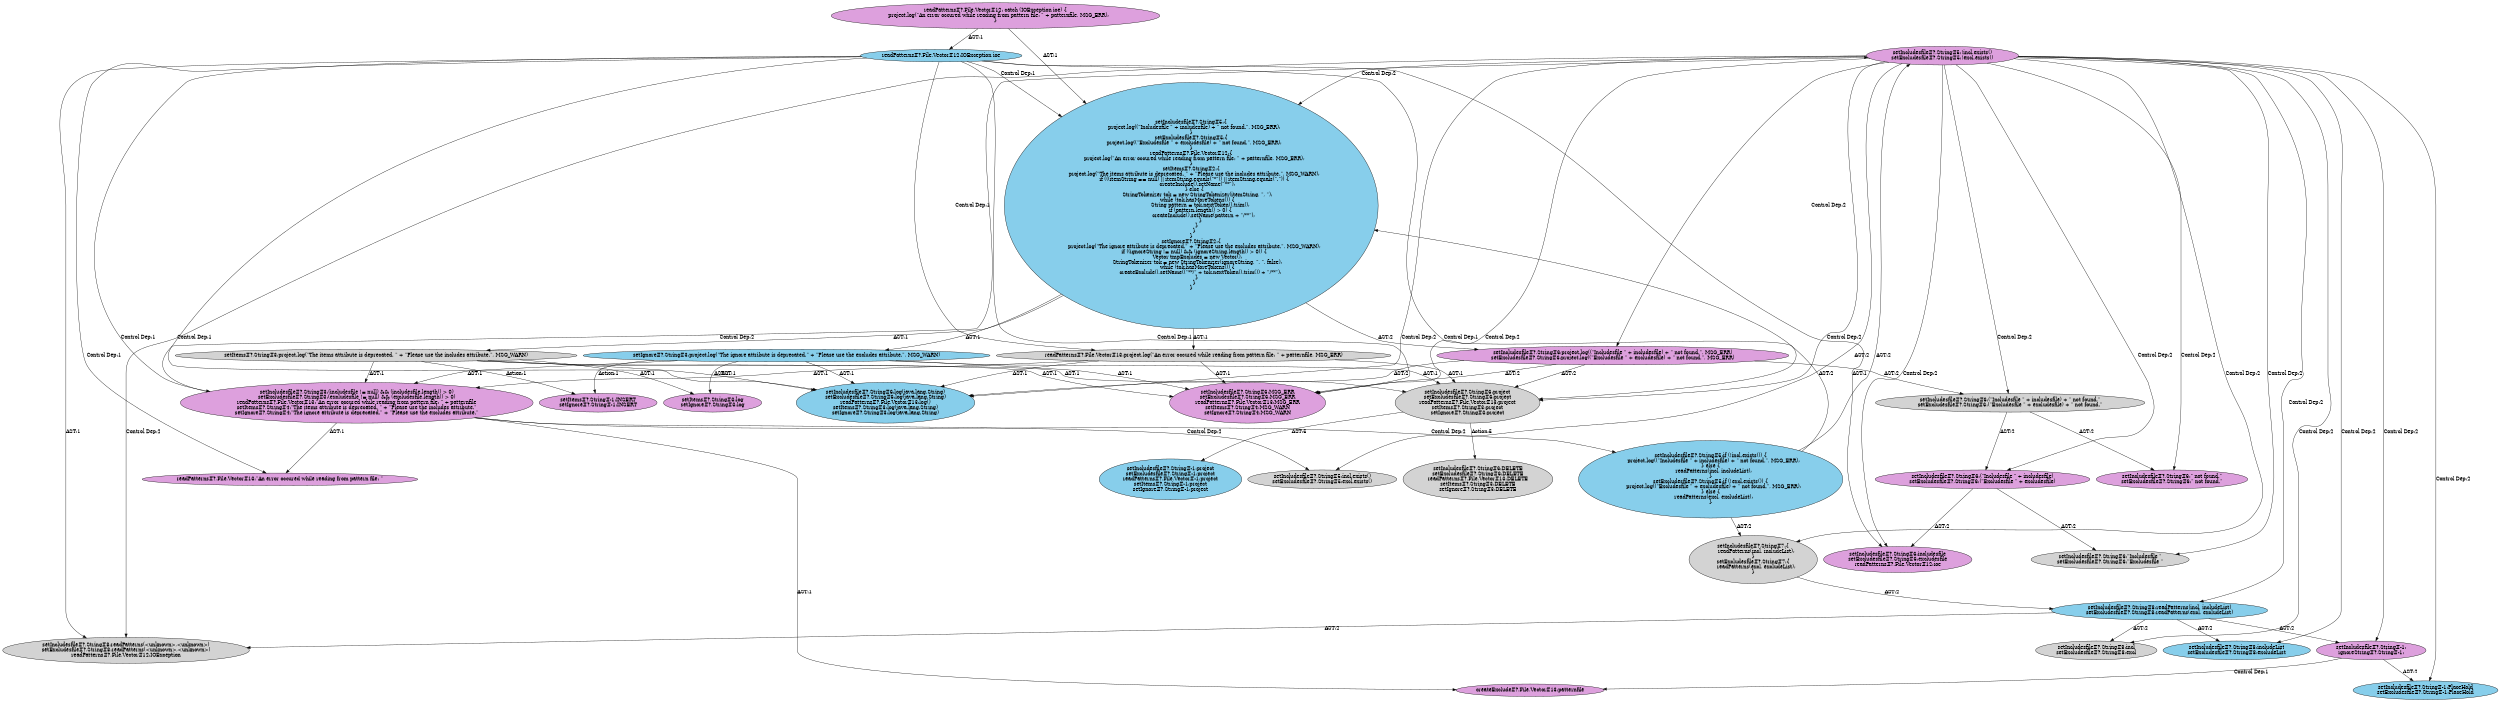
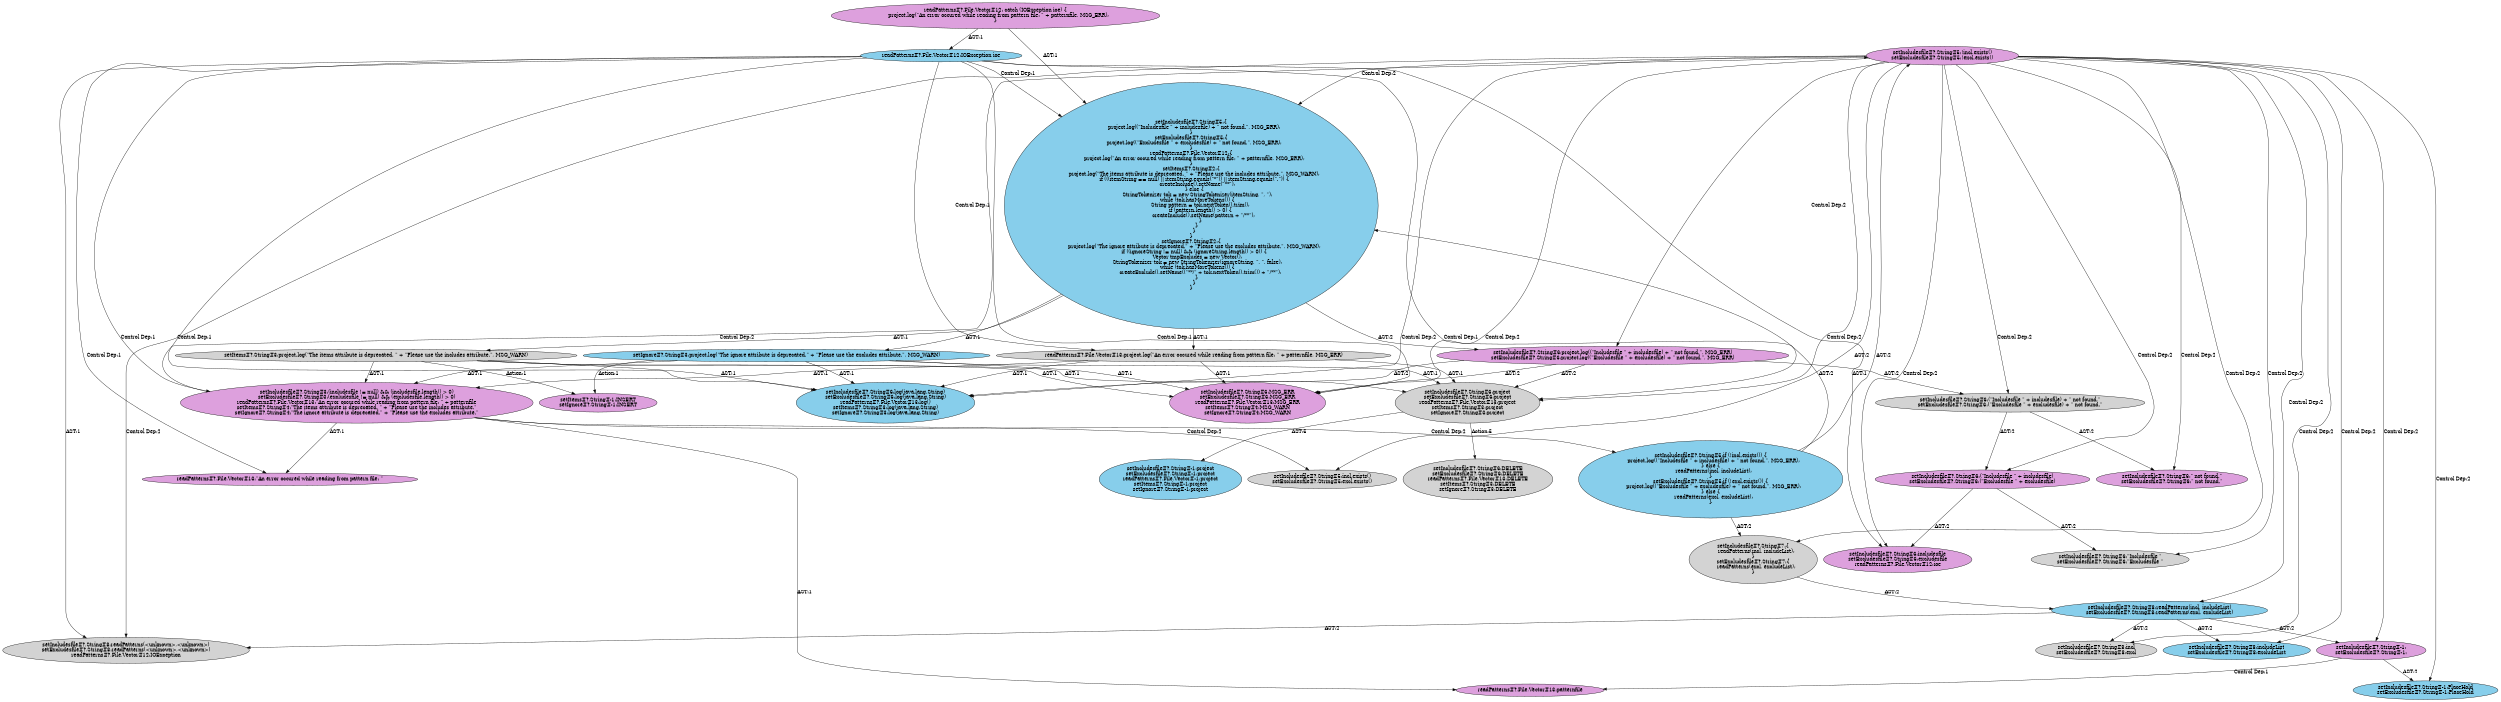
(713, 403) -> none
(2371, 650) -> (2371, 650)
(1530, 690) -> (1530, 690)
